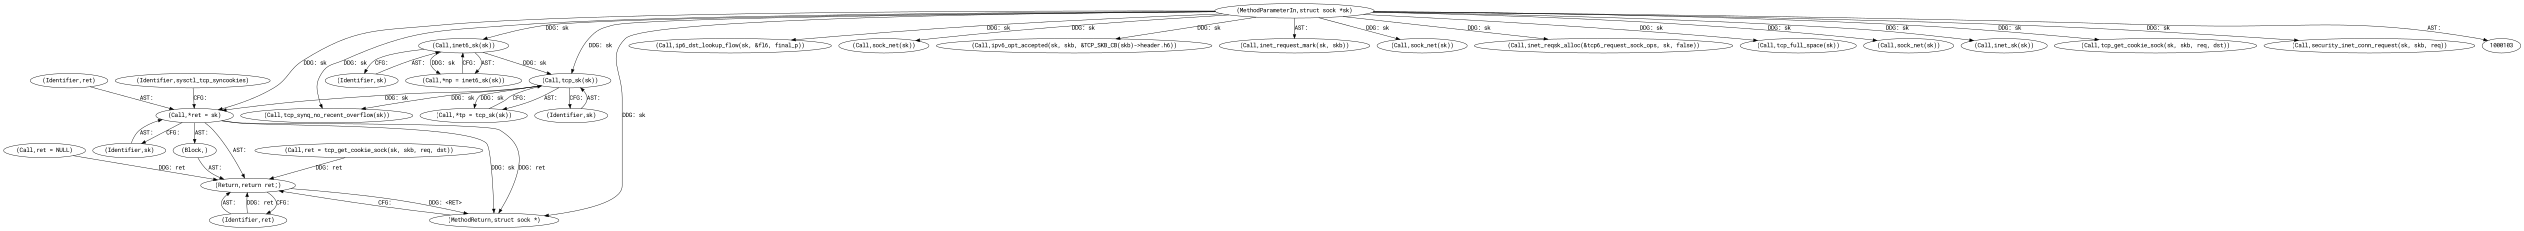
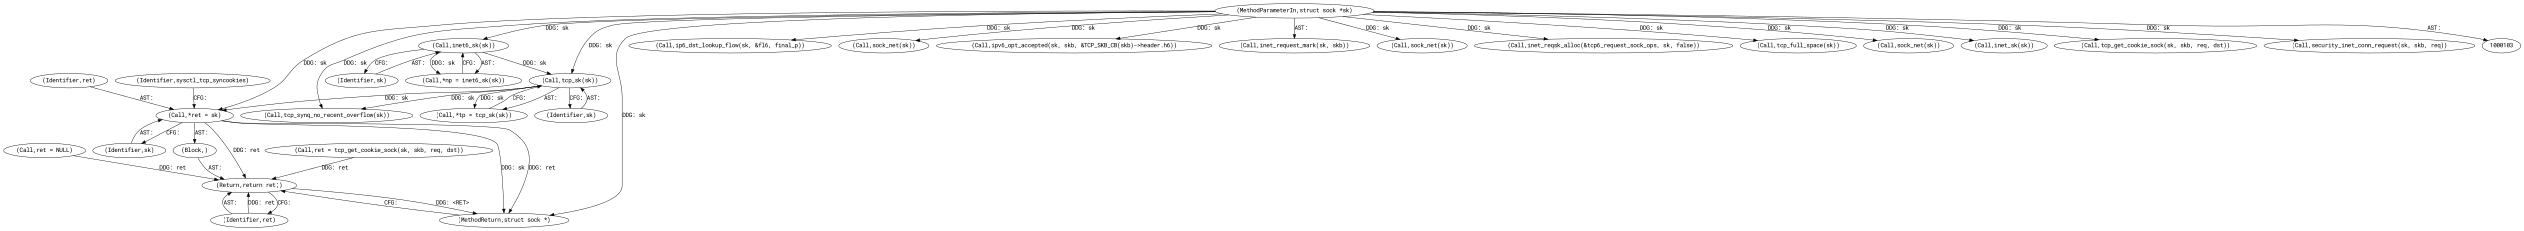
(241, 151) -> (247, 151)
